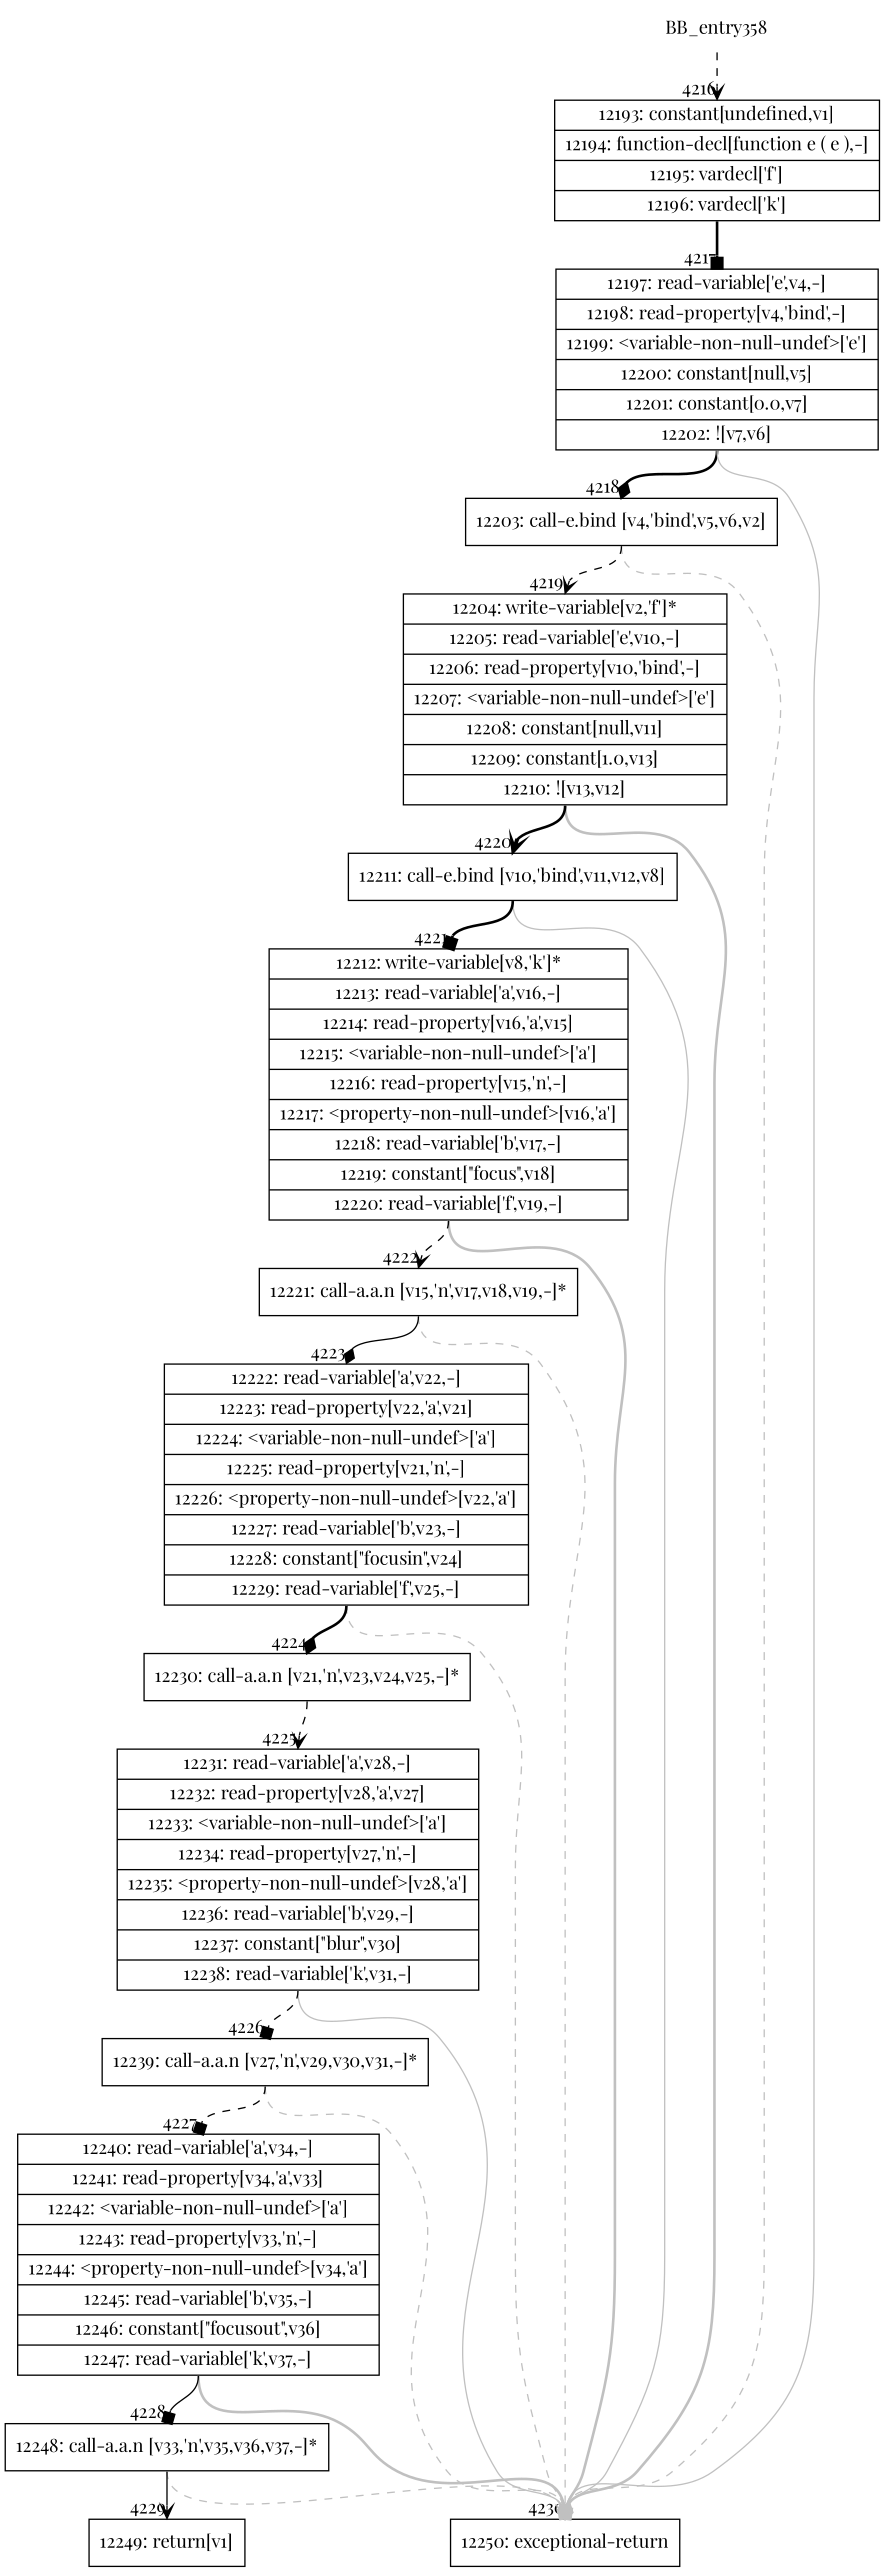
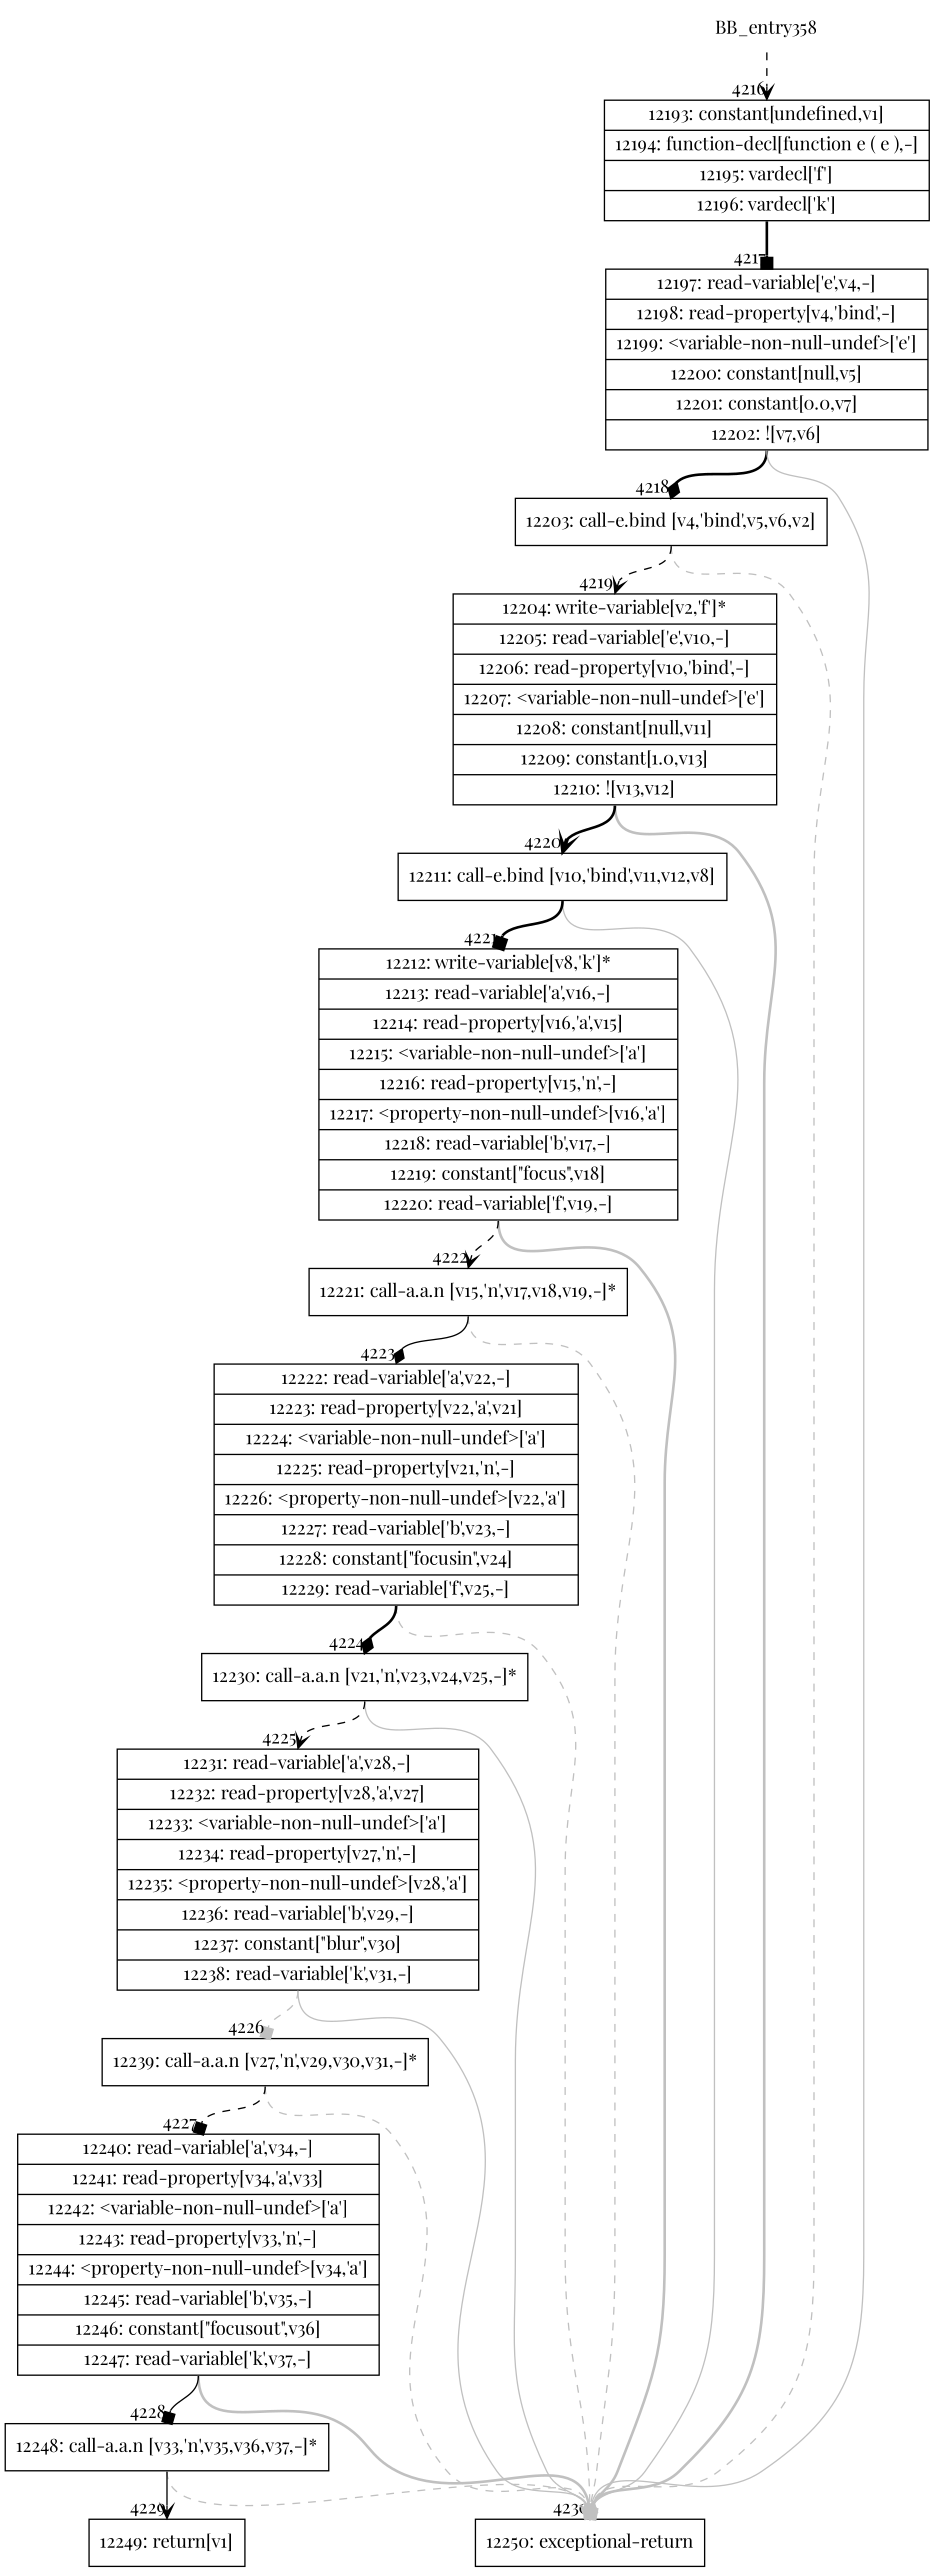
(287, 2011) -> (287, 2011)
none -> (515, 2059)
